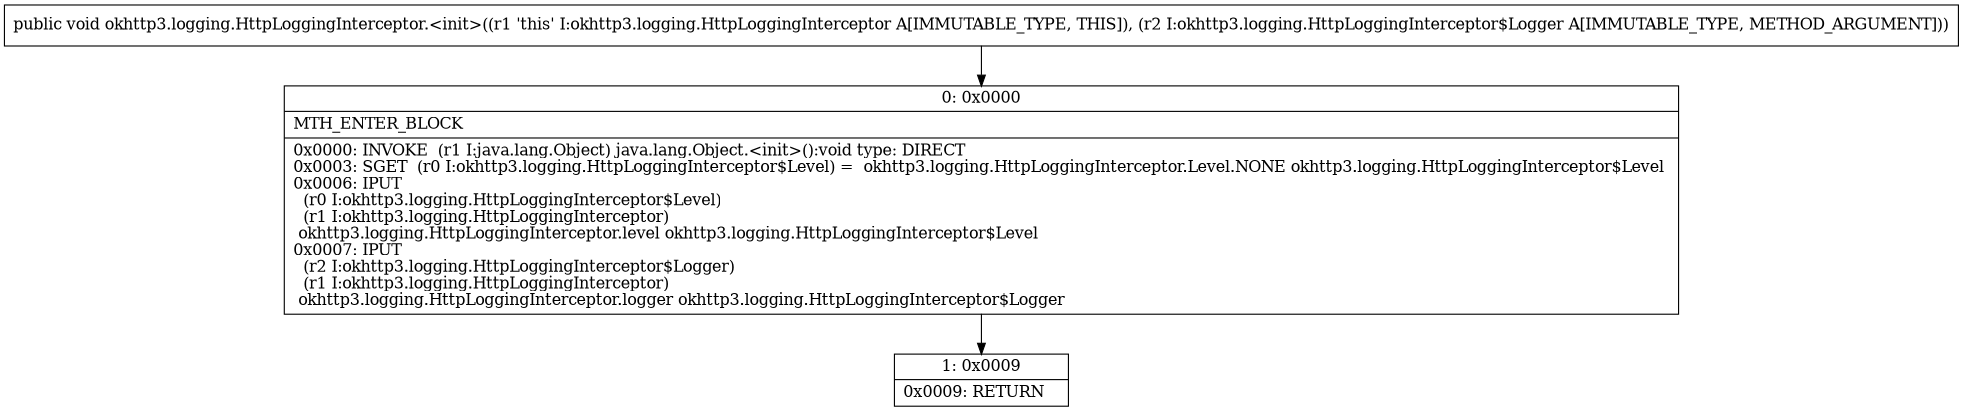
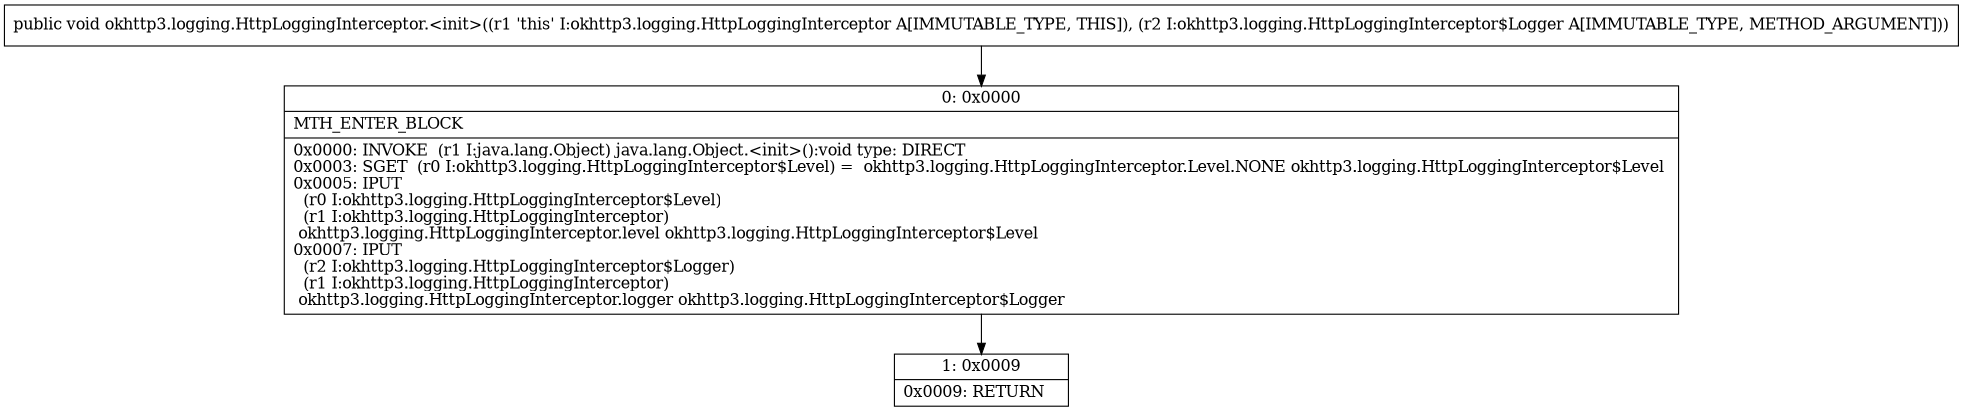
(352, 184) -> (352, 184)
